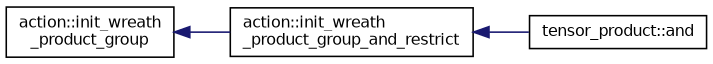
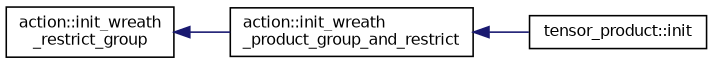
(90, 32) -> (90, 32)
(618, 32) -> (618, 32)
